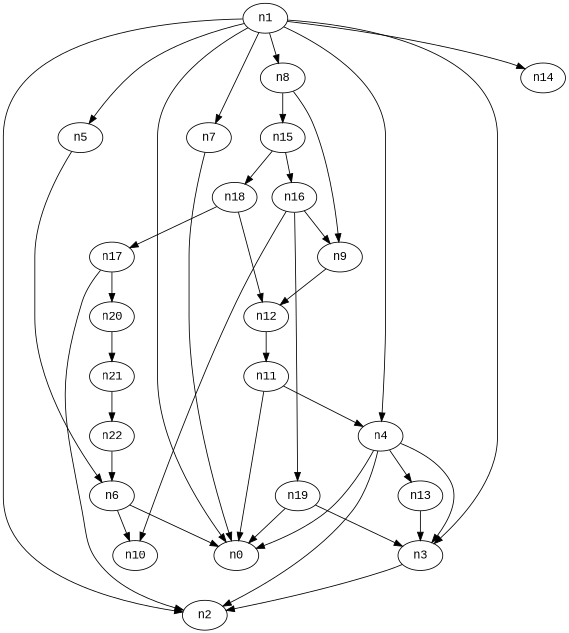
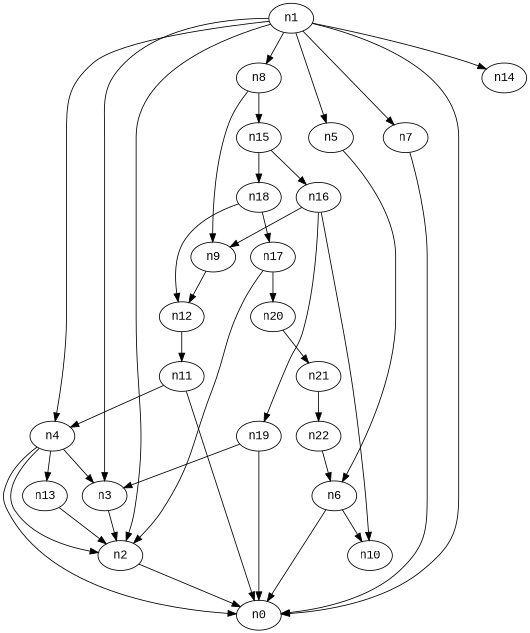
(420, 522) -> (79, 523)
none -> (186, 584)
